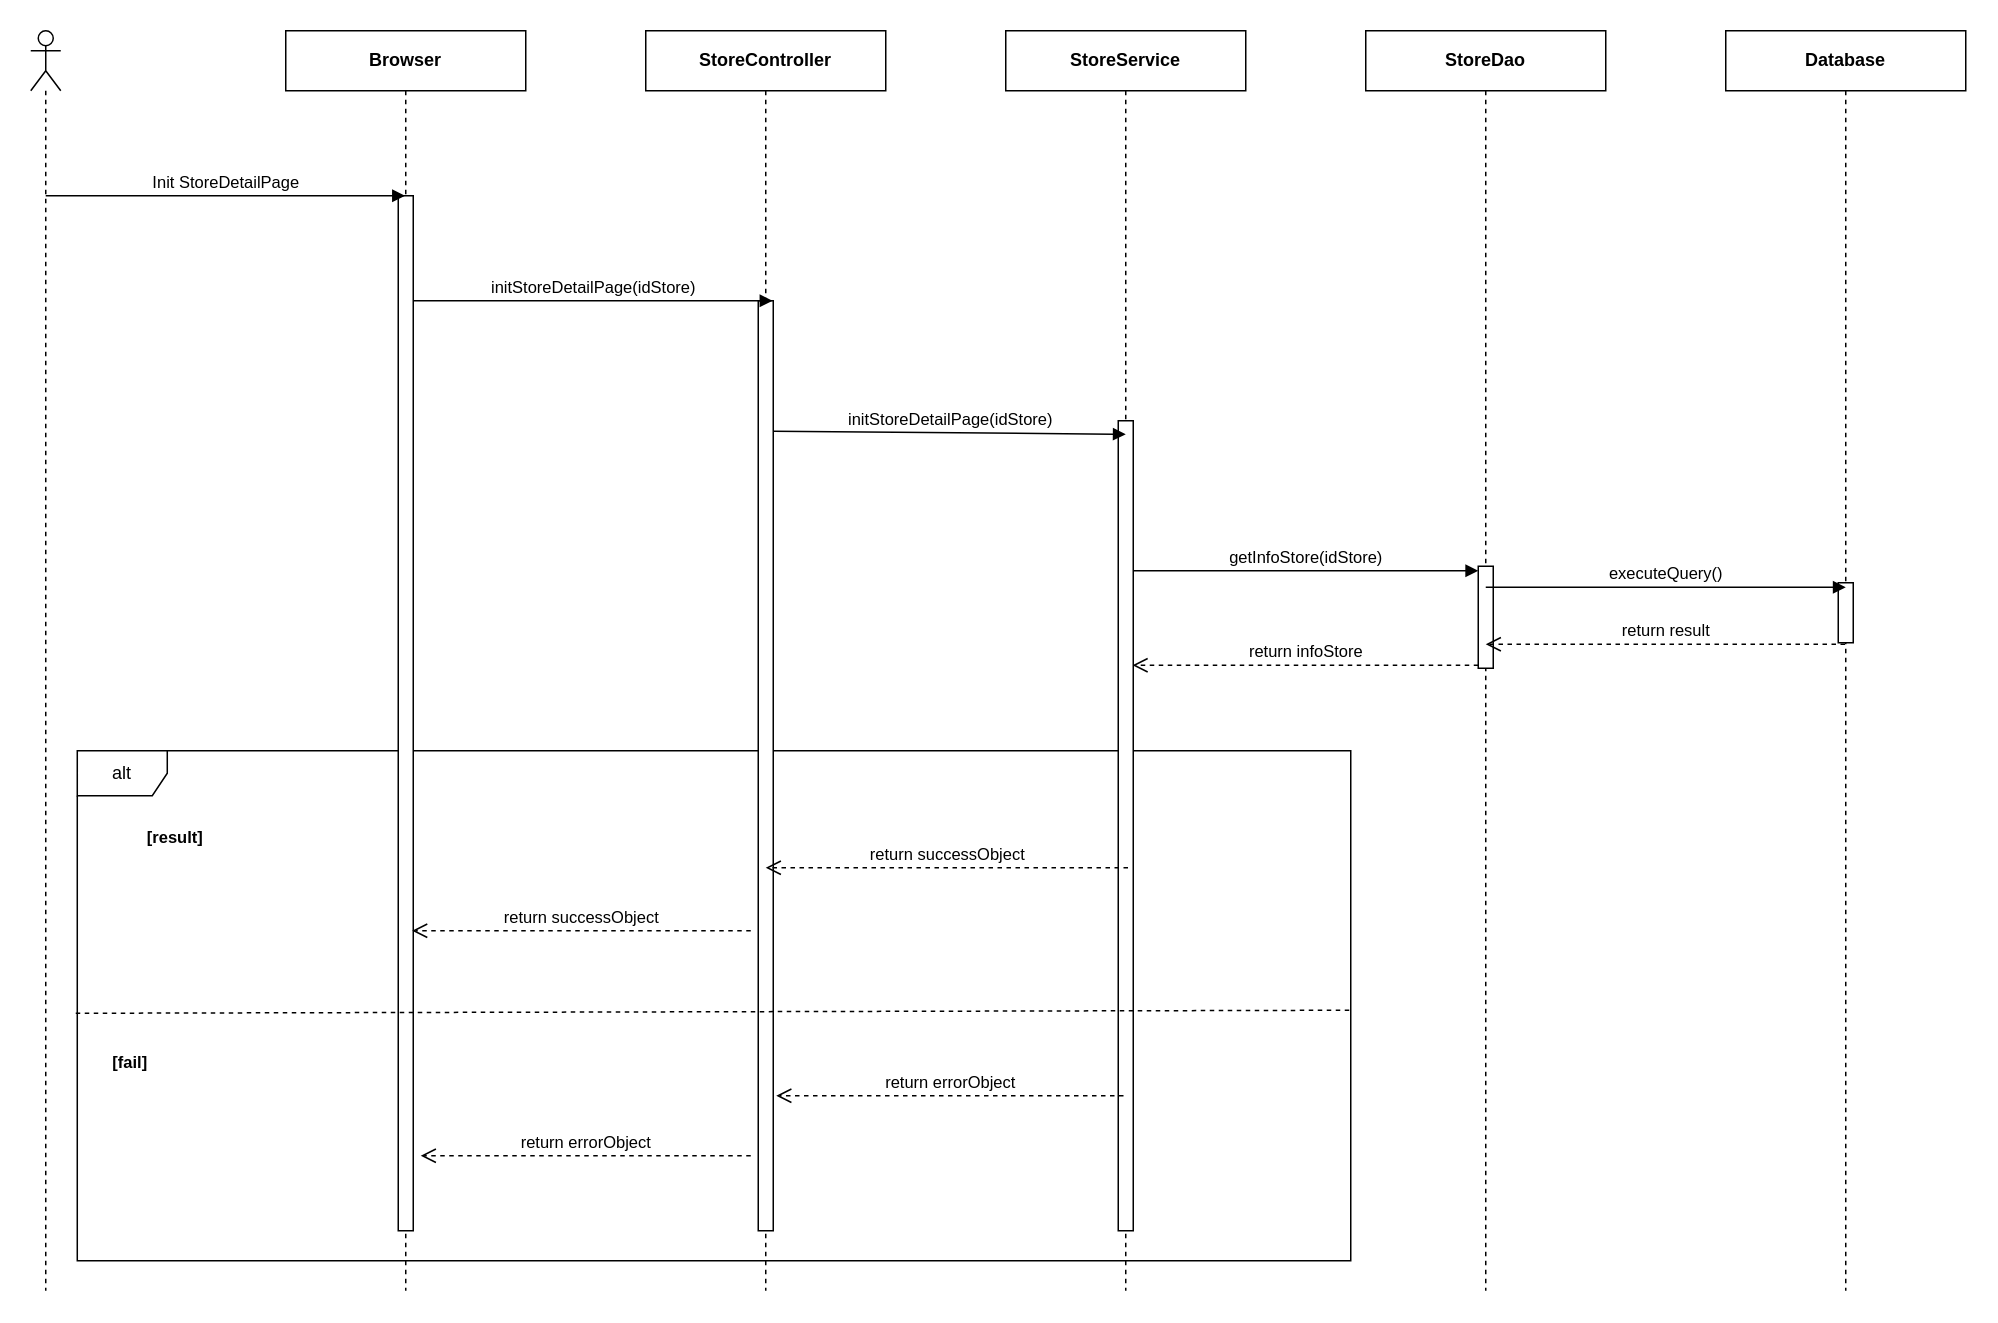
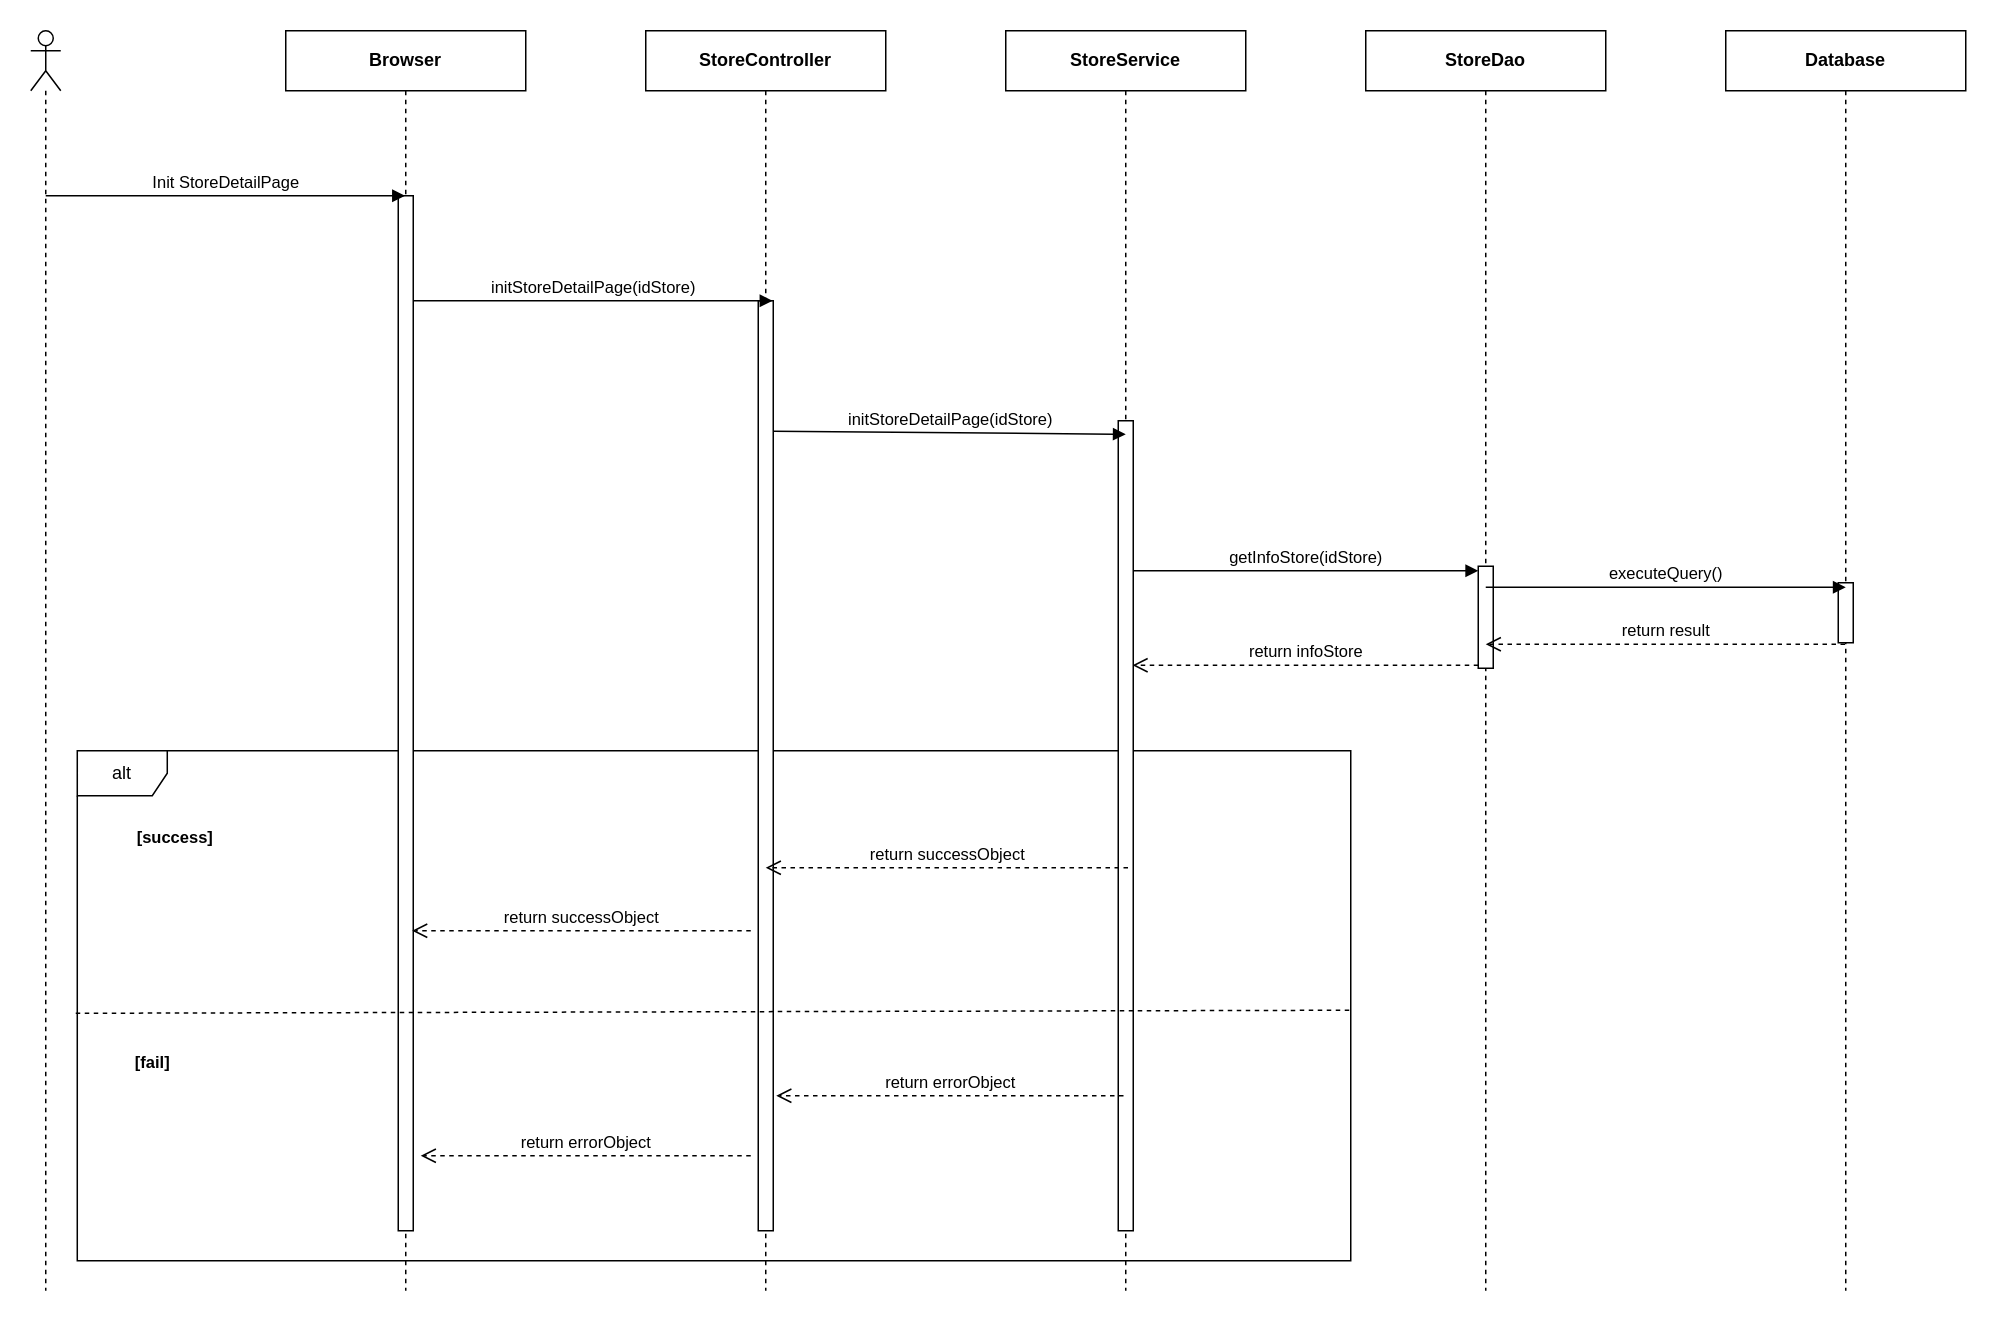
(176, 838) -> (176, 838)
(130, 1063) -> (152, 1063)
